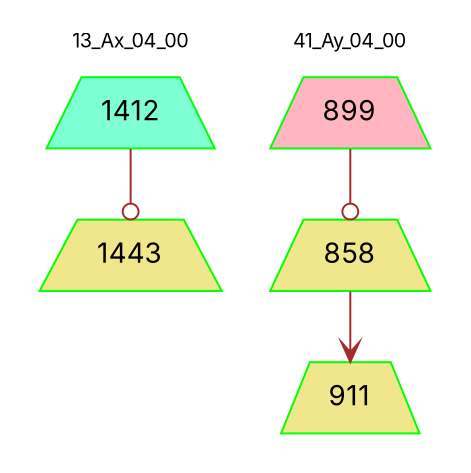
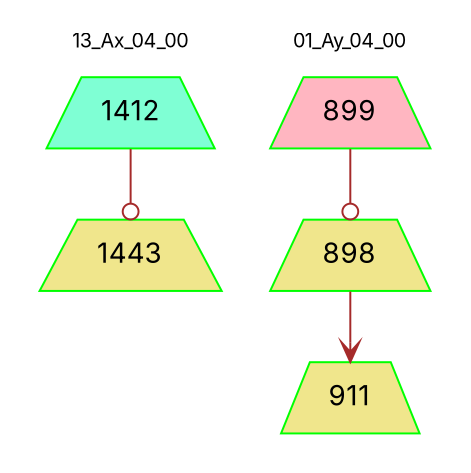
(350, 43) -> (350, 43)
(350, 255) -> (350, 255)
